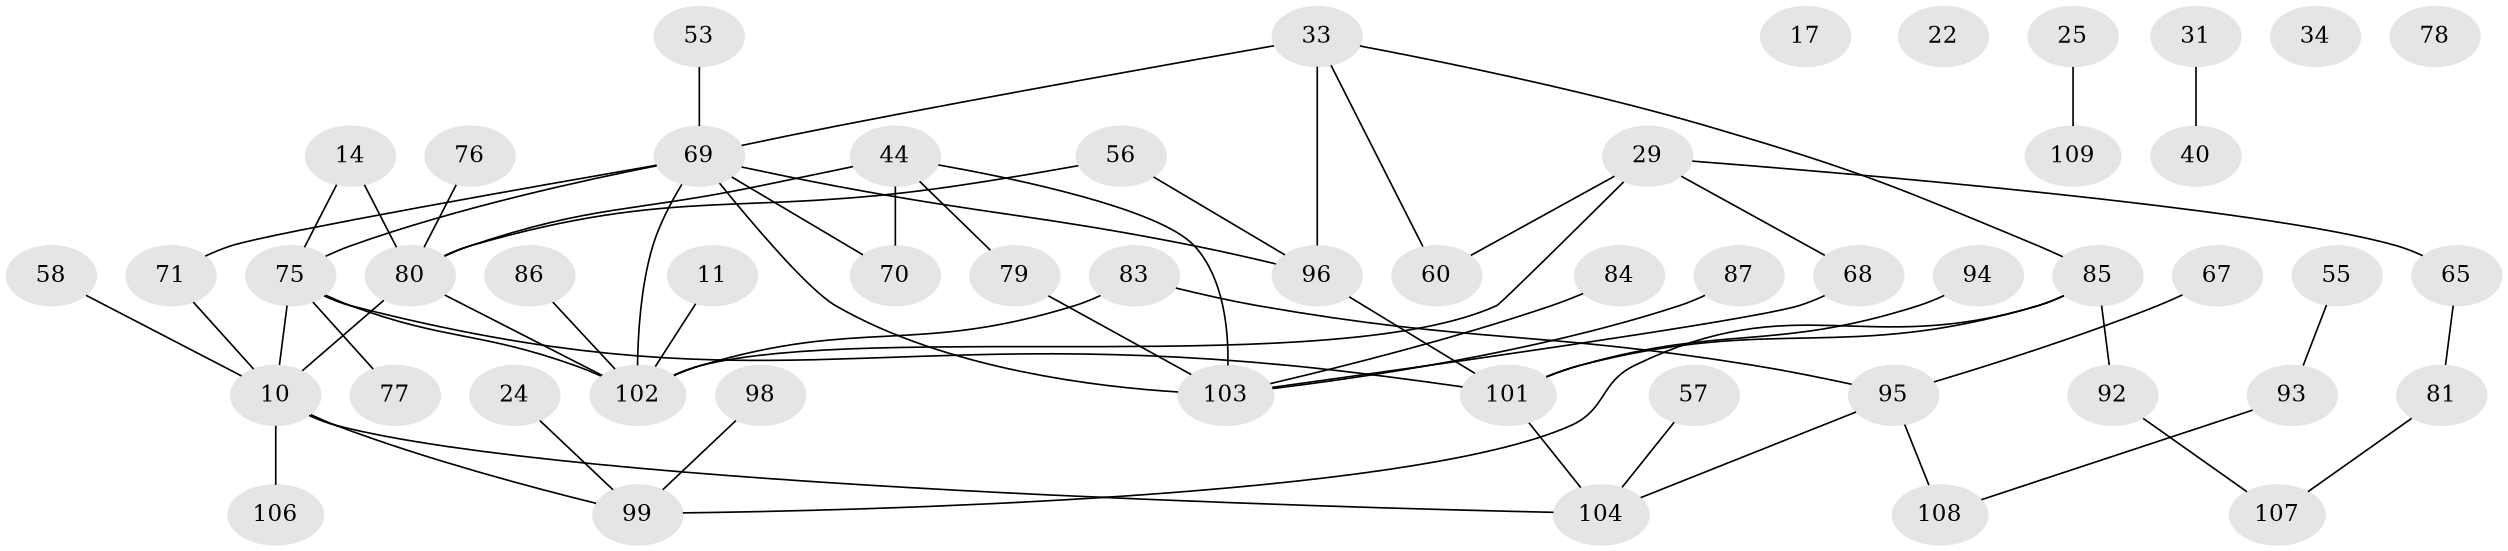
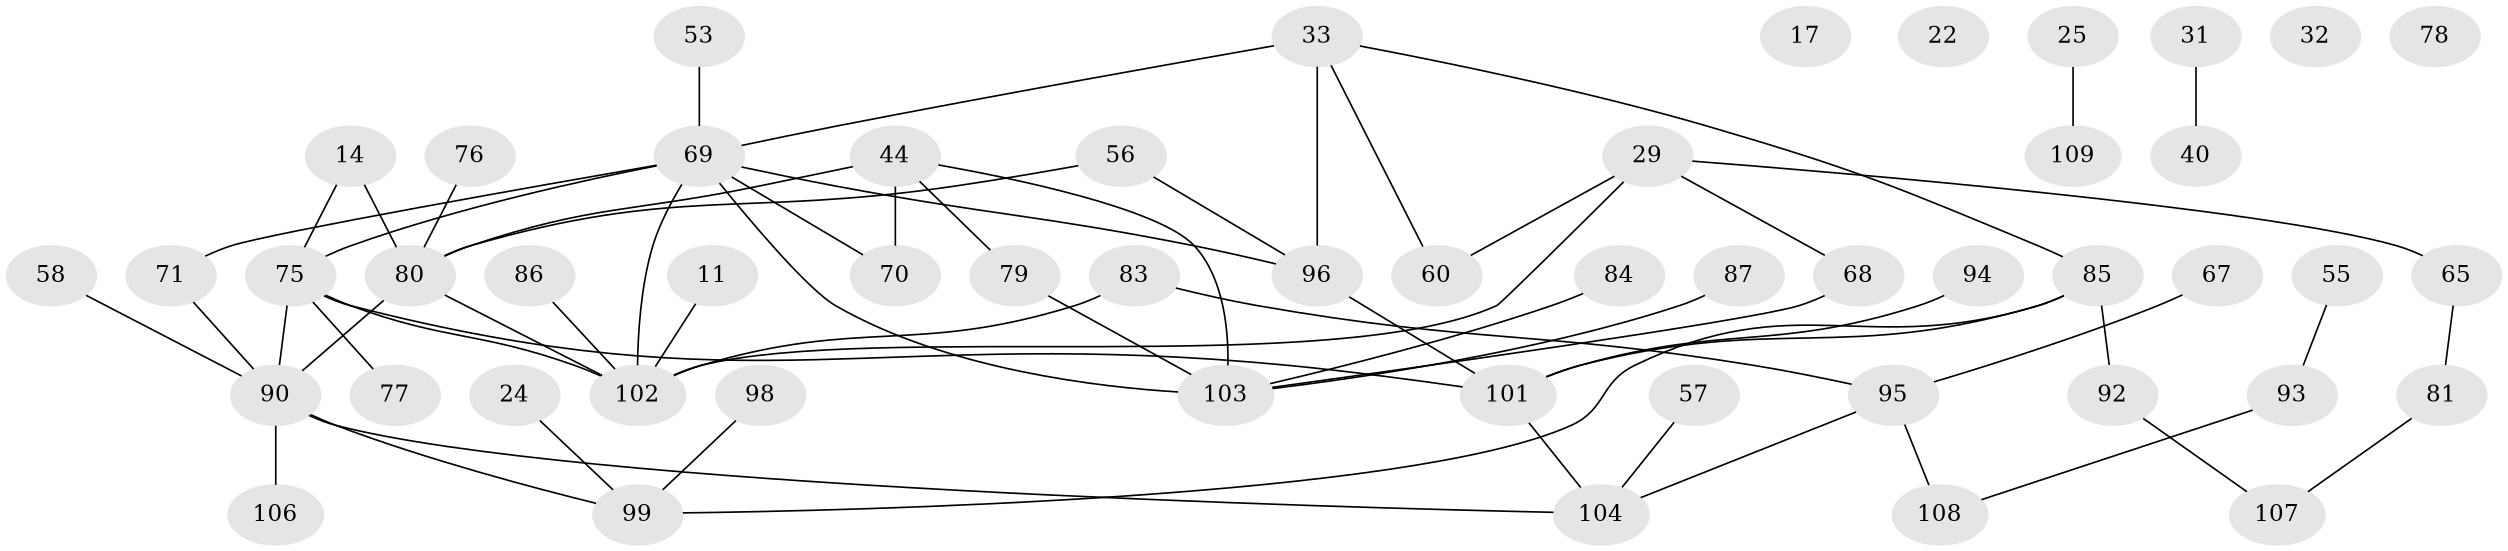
(2316, 37) -> (2316, 37)
(276, 395) -> (276, 395)
